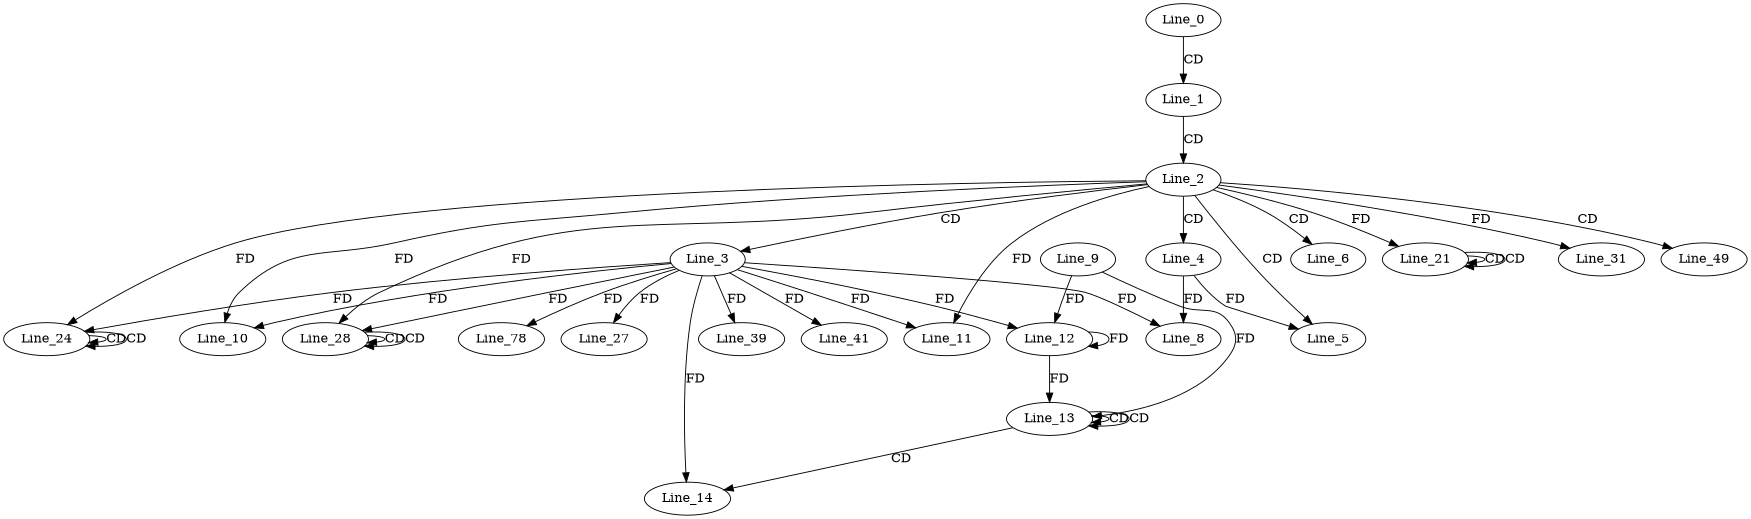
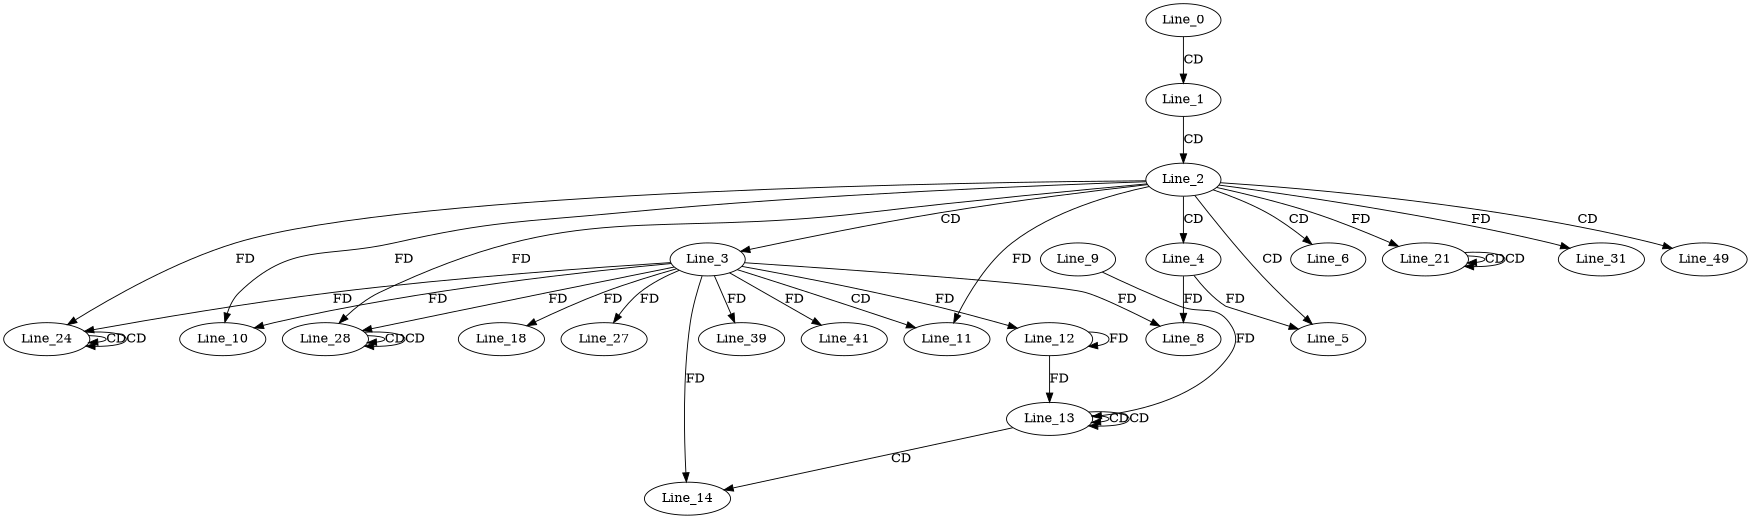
(1064, 295) -> none
(861, 299) -> (861, 299)
(501, 339) -> (501, 339)
